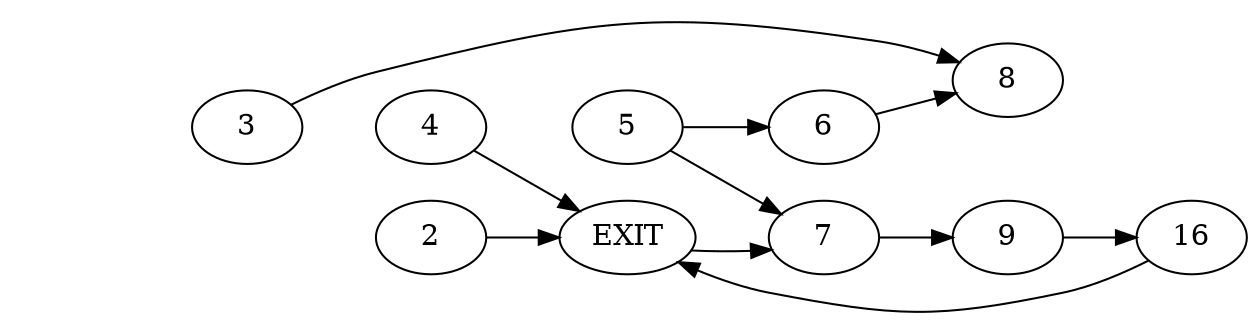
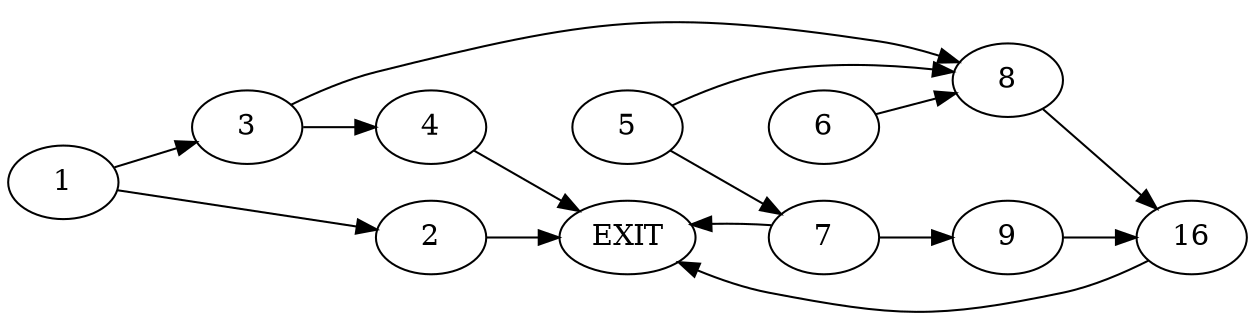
none -> (329, 127)
(715, 127) -> (800, 68)
none -> (1092, 152)
none -> (63, 182)
(721, 251) -> (742, 224)
